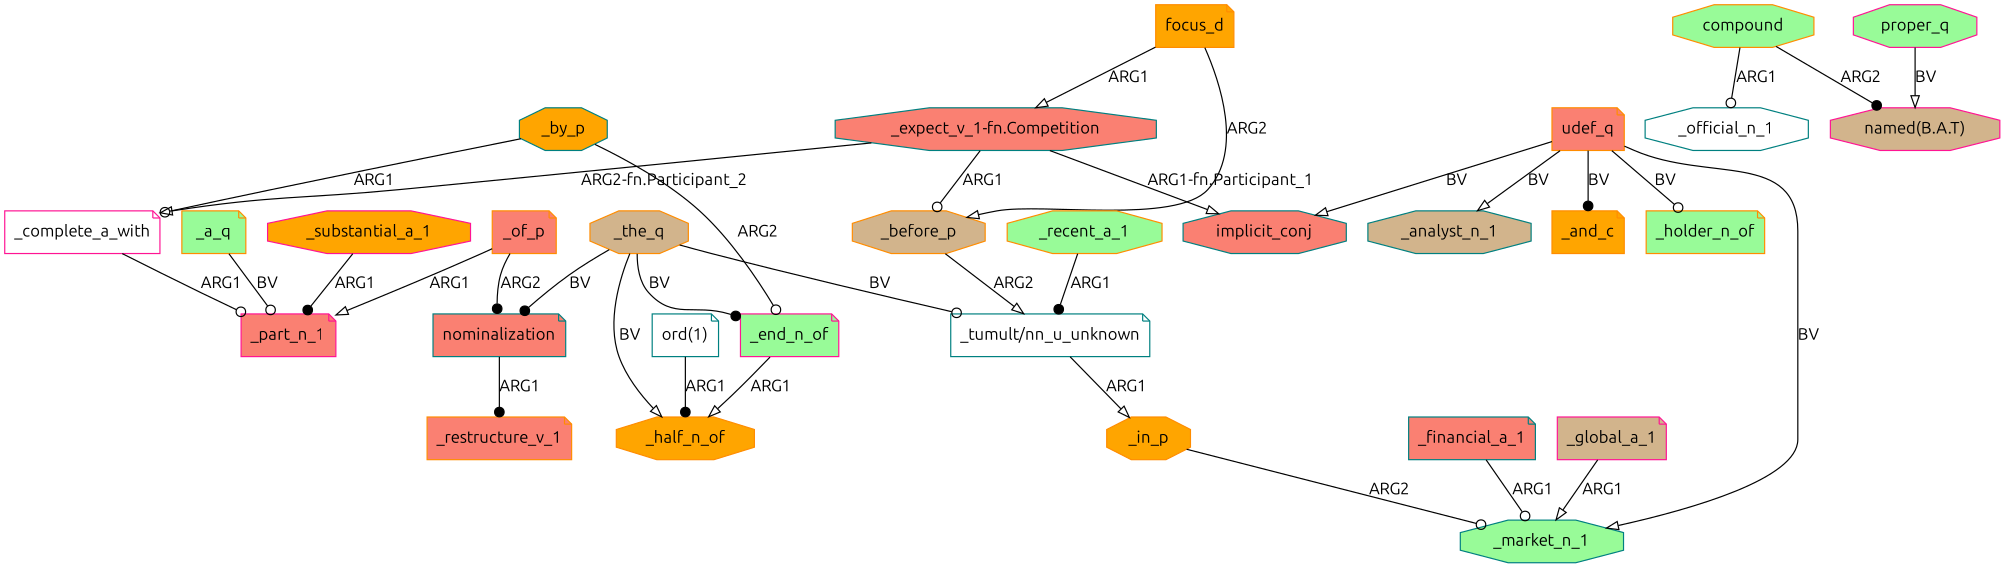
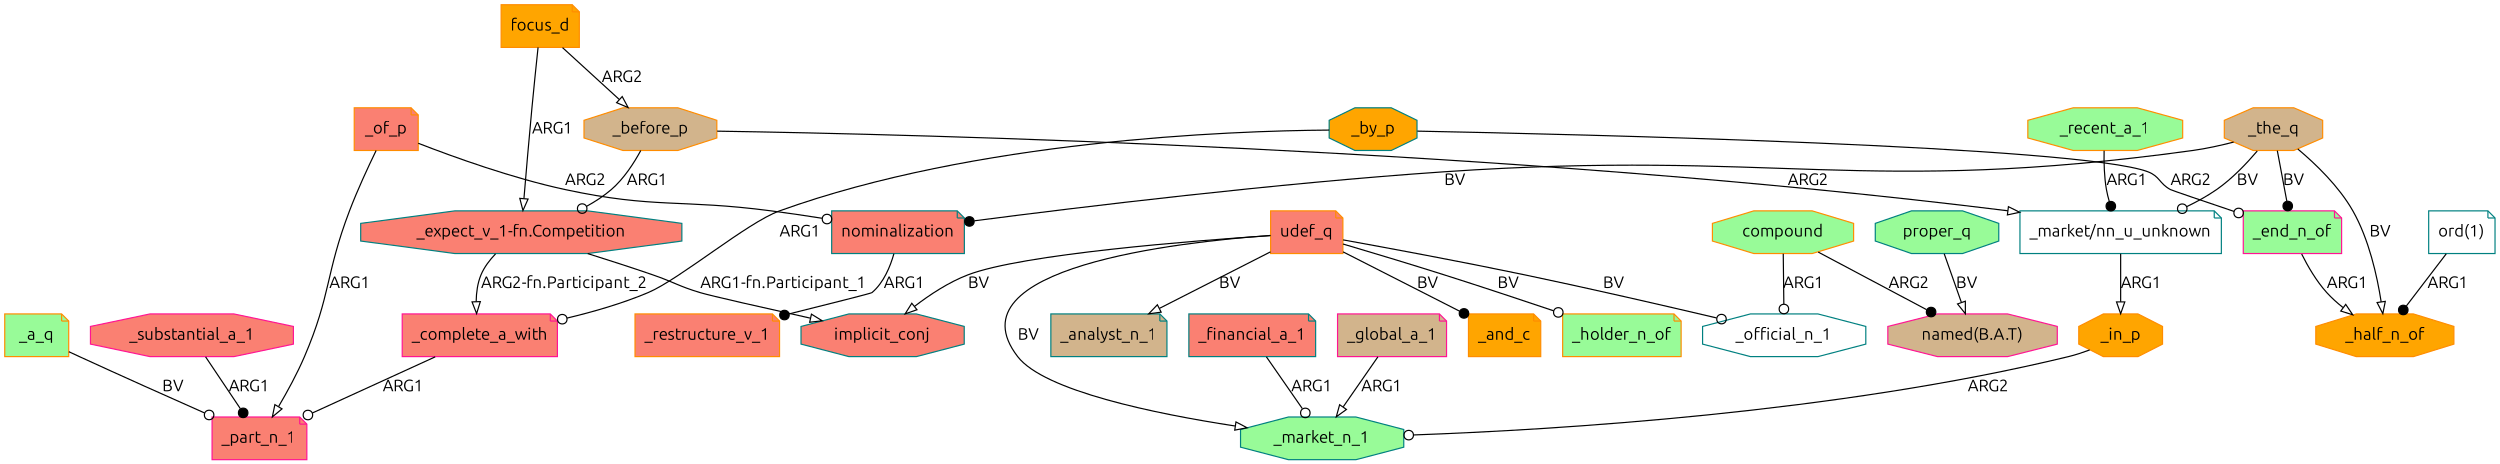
(1915, 26) -> (1937, 232)
(960, 177) -> (618, 183)
(82, 232) -> (480, 335)
(369, 232) -> (192, 335)
(1450, 232) -> (1109, 335)
none -> (1530, 276)
(500, 278) -> (617, 199)
(1050, 335) -> (2121, 232)
